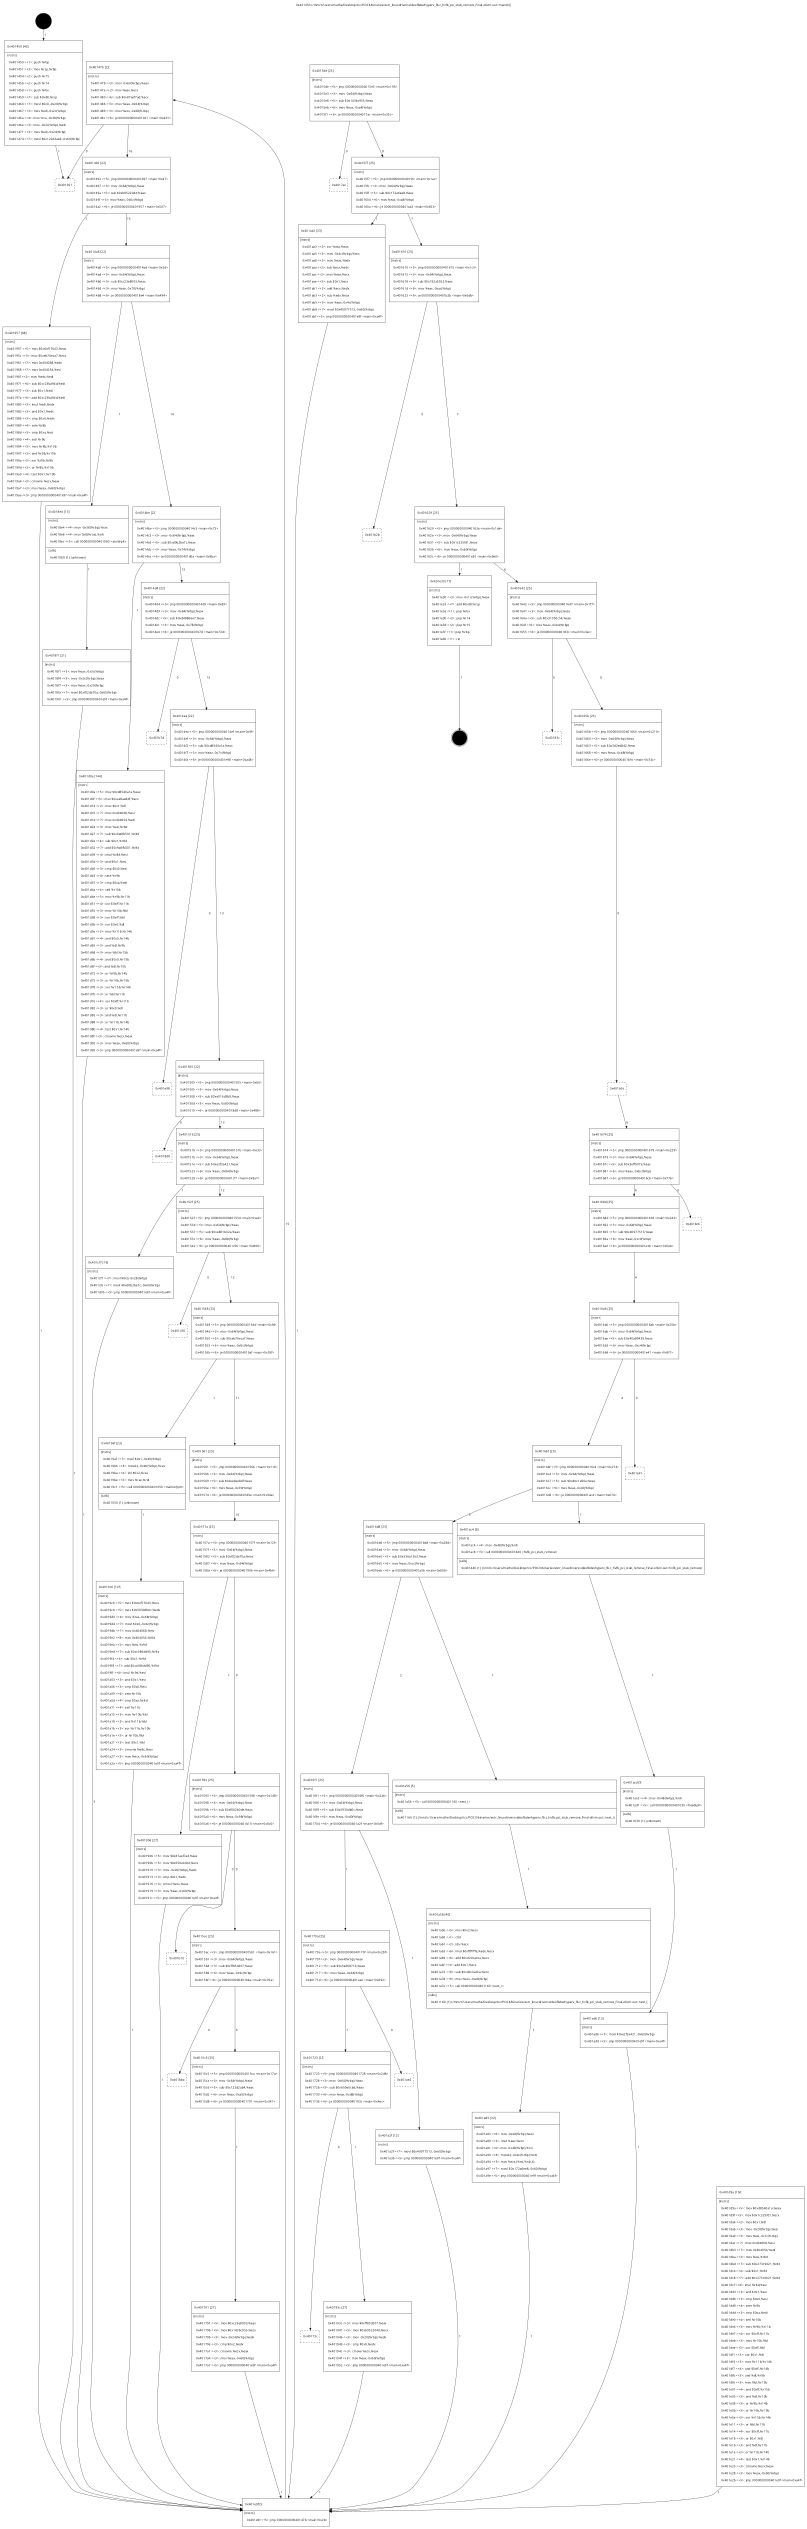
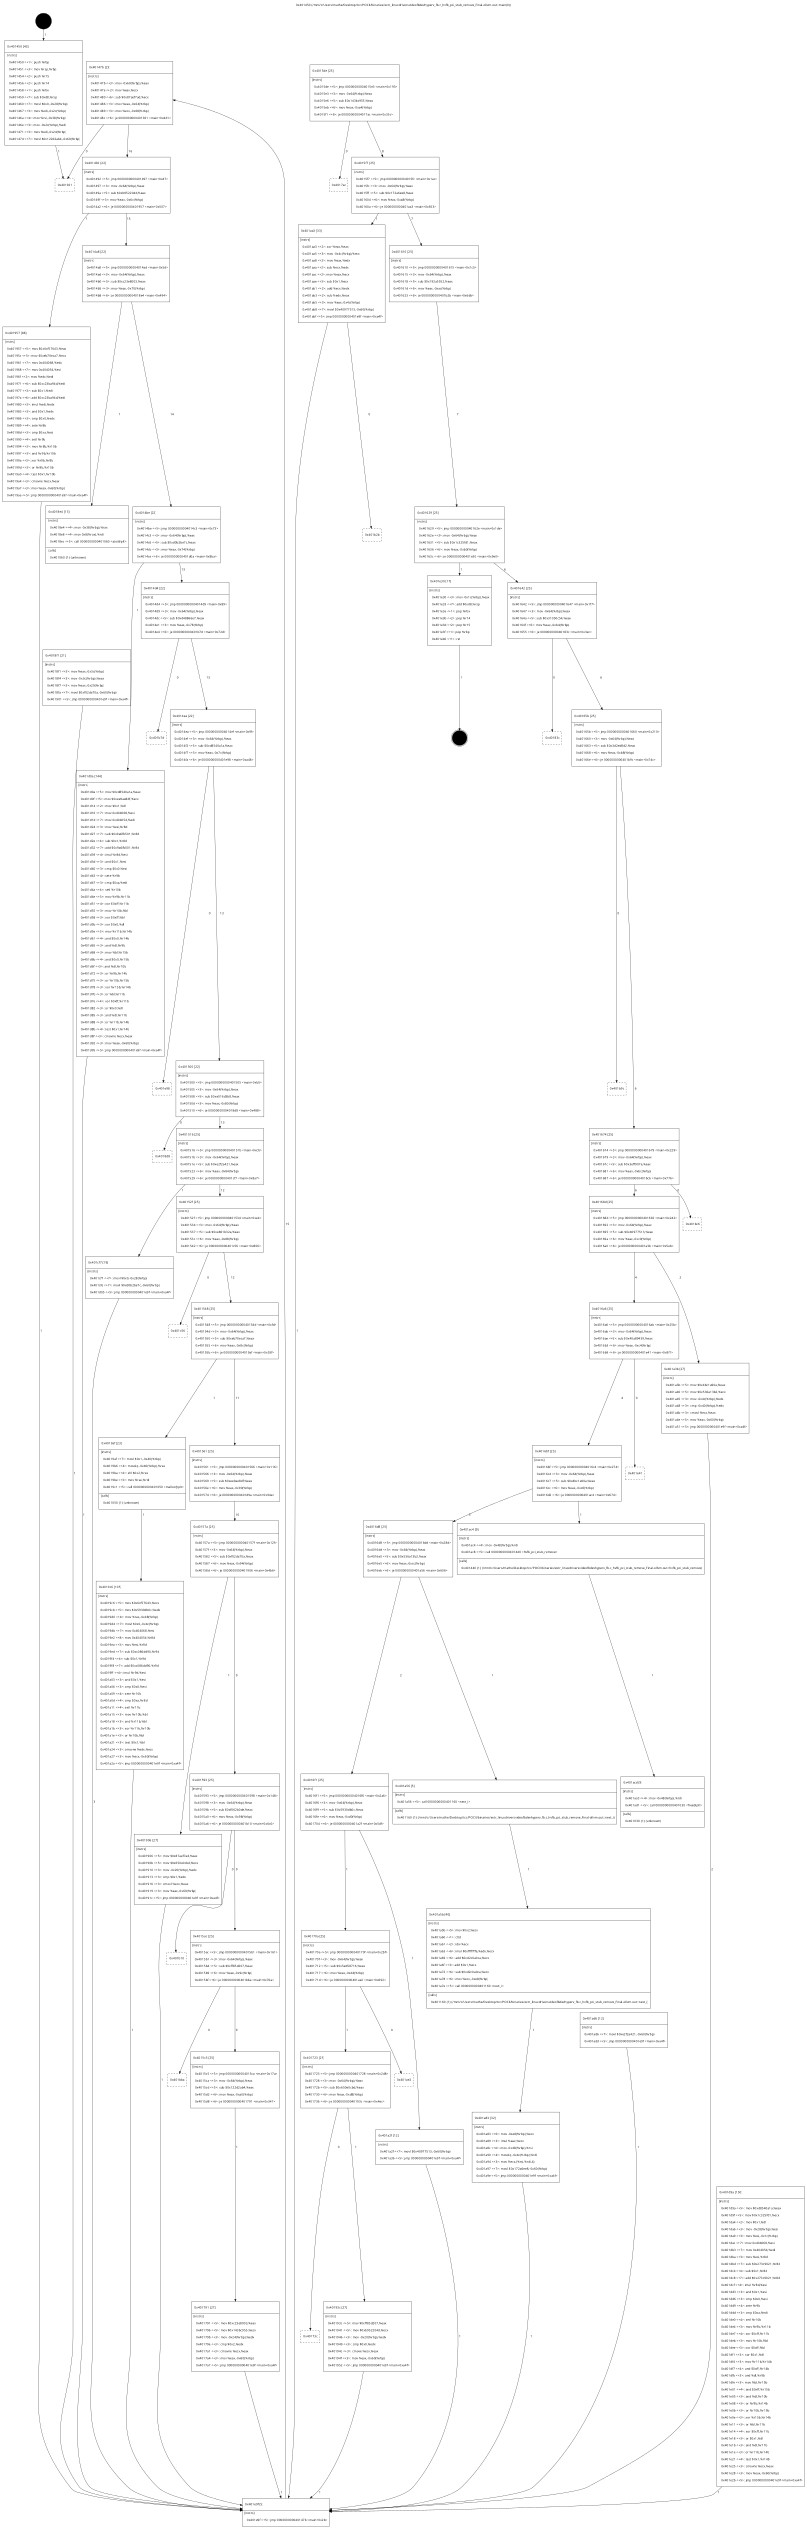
(401, 414) -> (359, 425)
(87, 606) -> none
(622, 1111) -> (630, 946)
none -> (705, 1398)
(674, 1921) -> none
